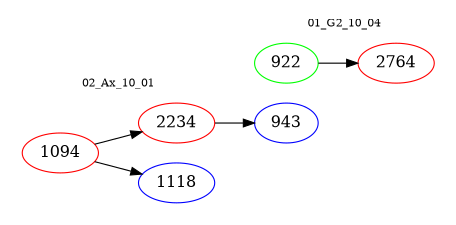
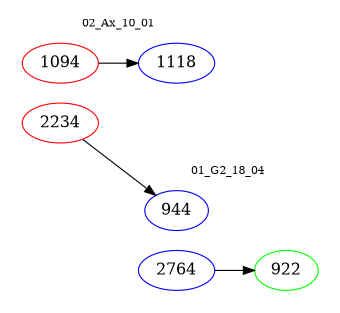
(345, 24) -> (228, 171)
(332, 63) -> (229, 270)
(396, 63) -> (177, 270)
(286, 123) -> (177, 211)
(113, 139) -> none
